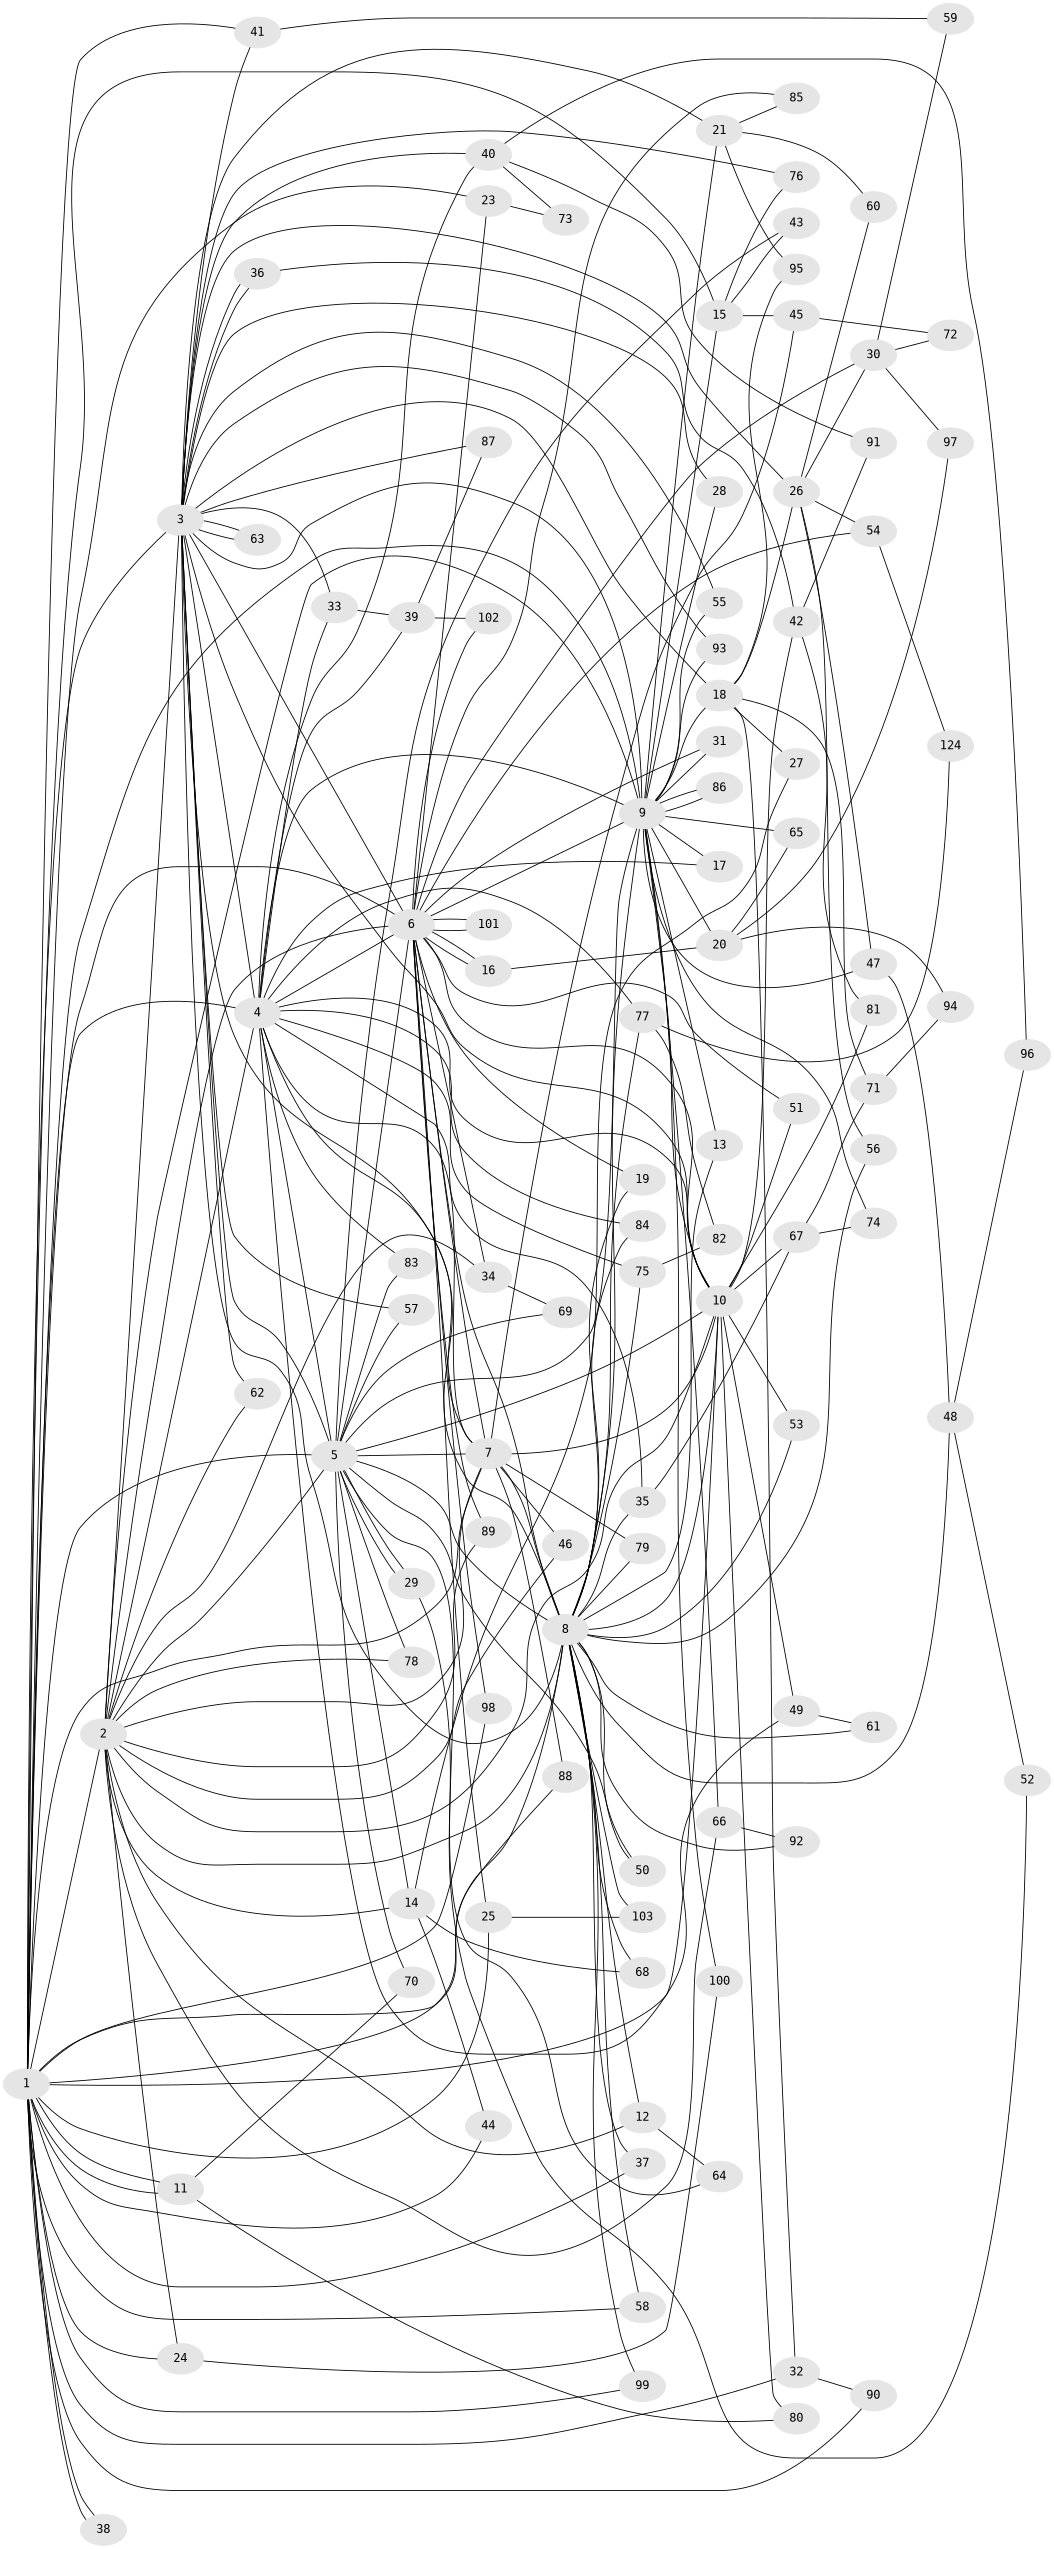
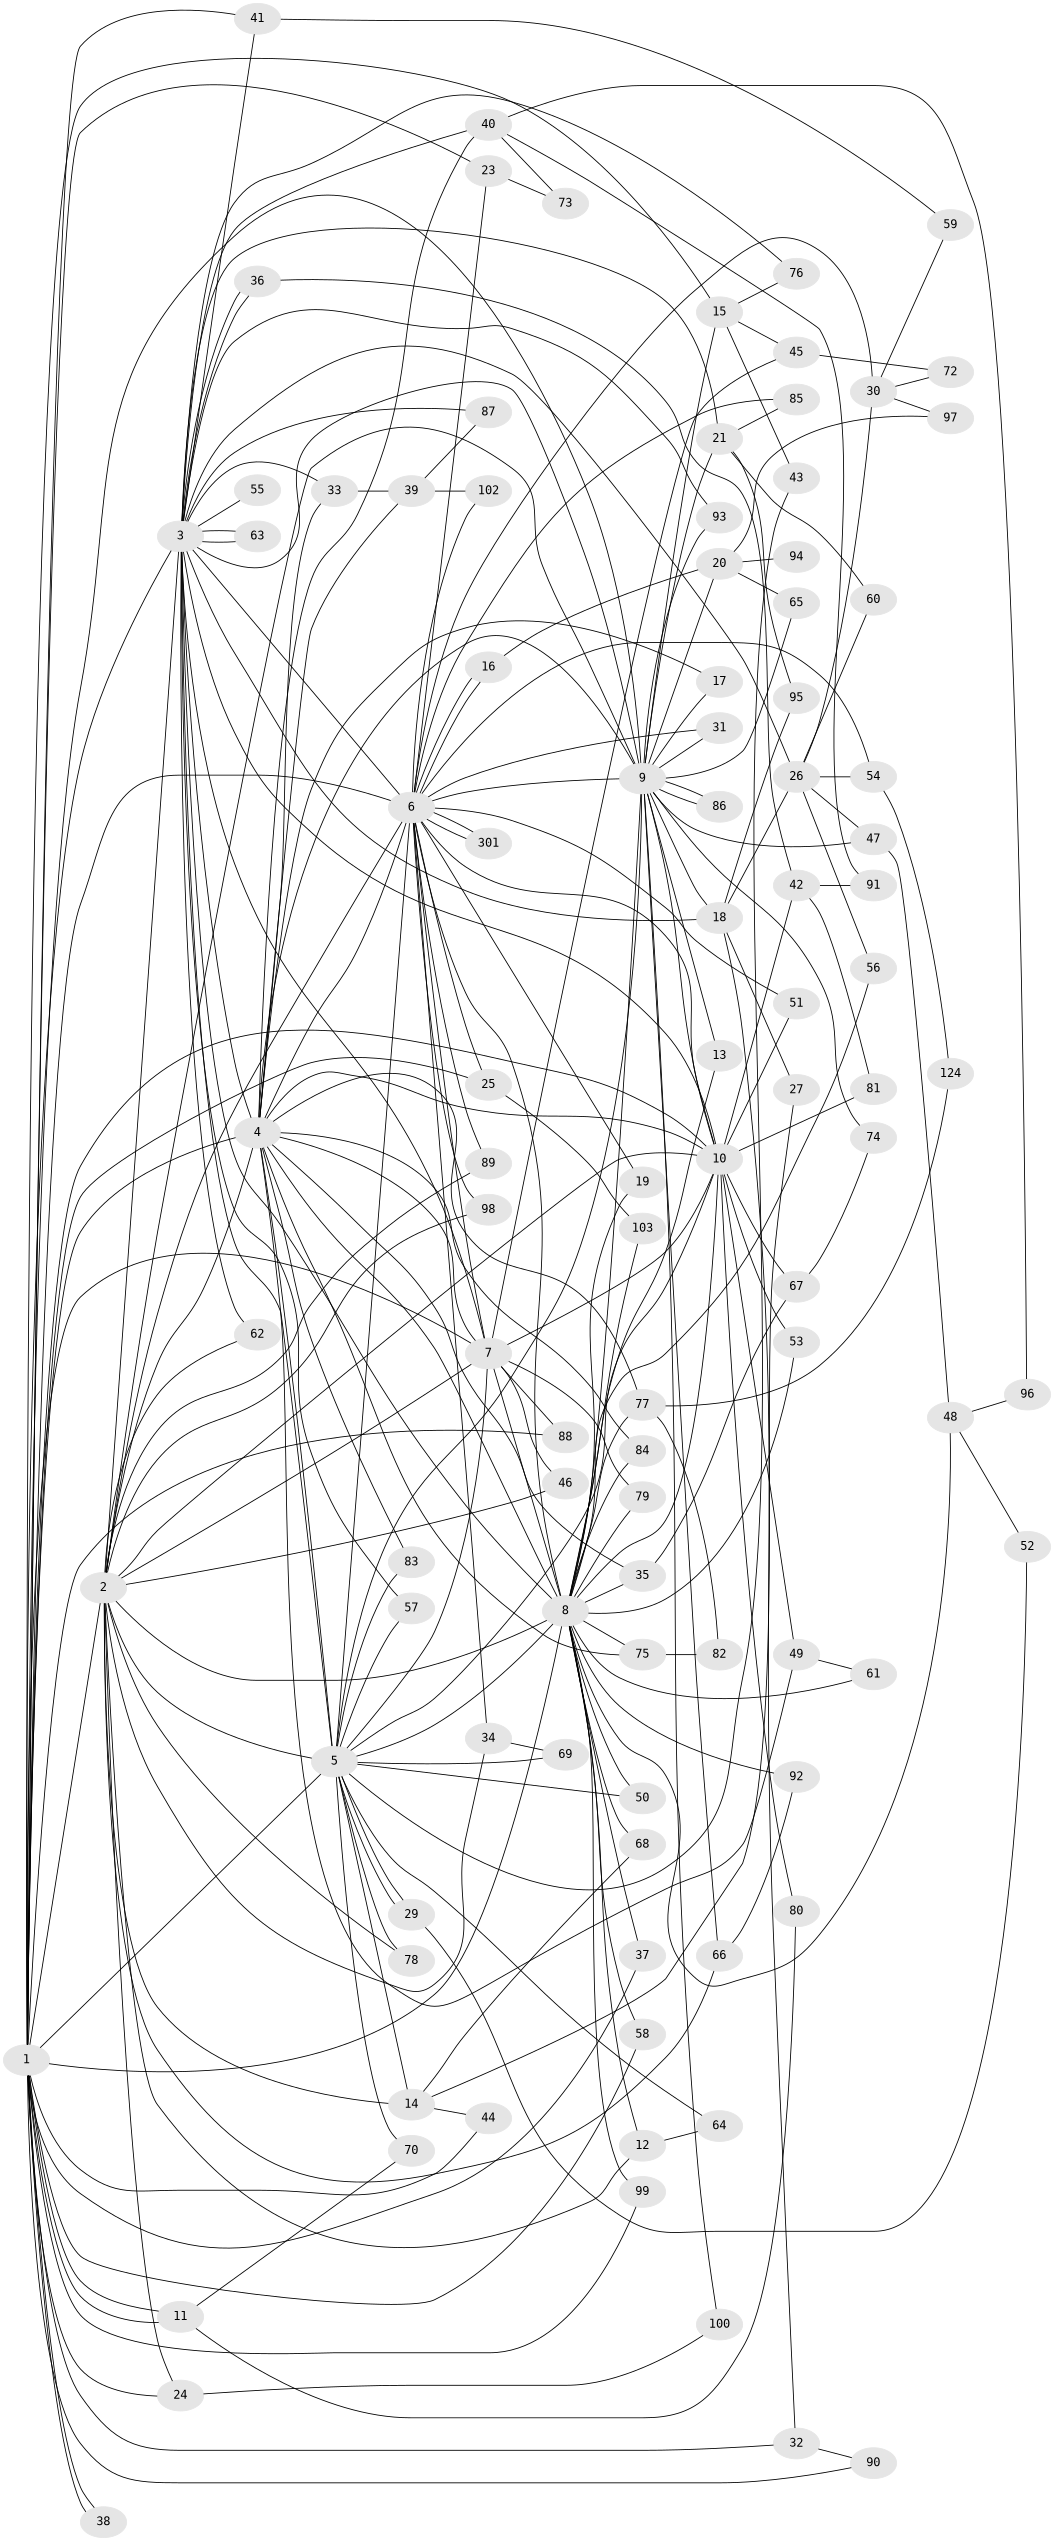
(720, 492) -> none
(680, 698) -> none
(489, 925) -> (489, 844)
(874, 1089) -> none
(338, 1972) -> (277, 1389)
